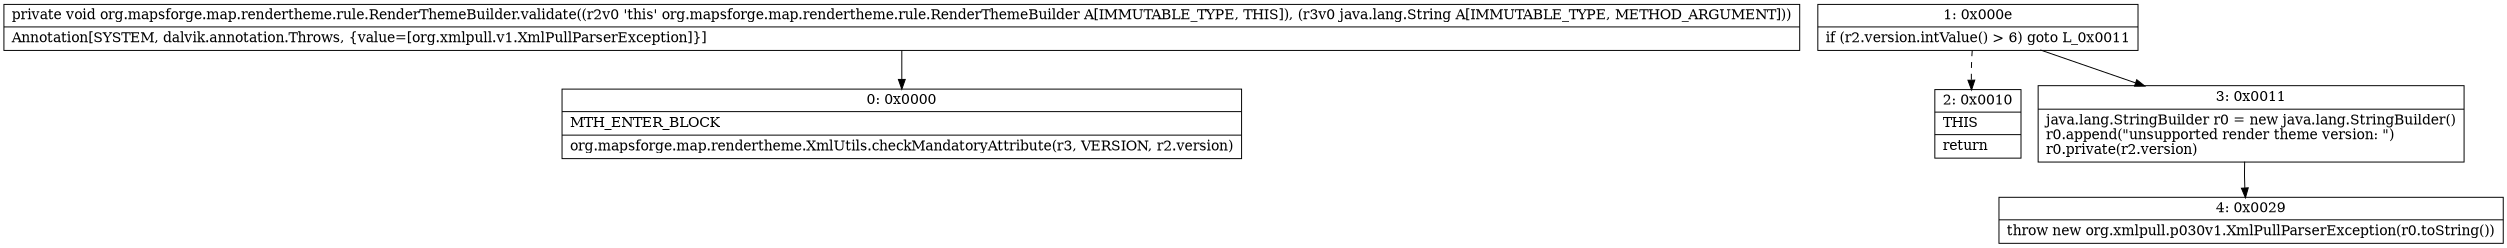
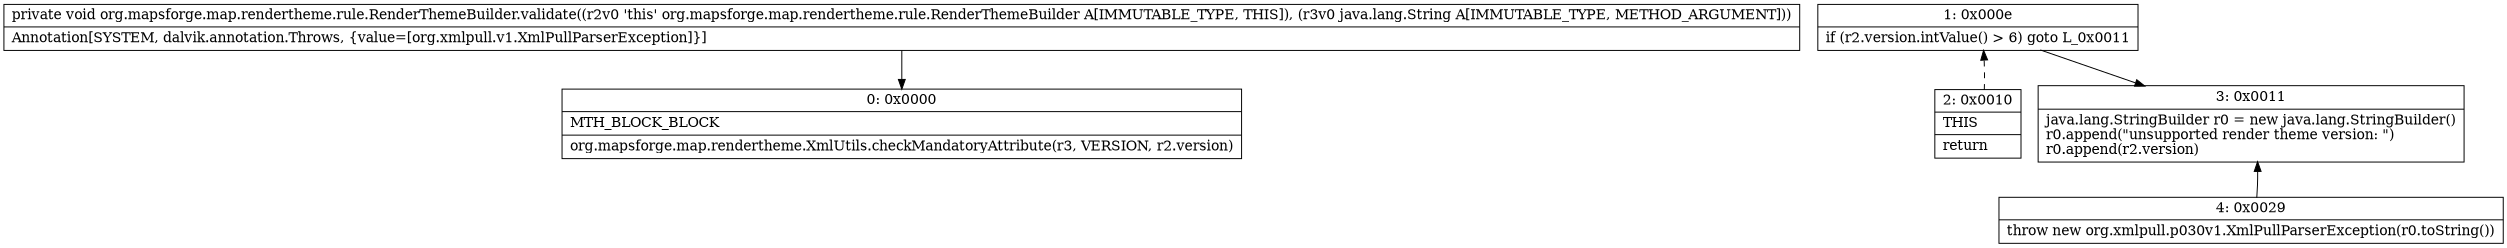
(1971, 65) -> (1985, 75)
(645, 123) -> (645, 123)
(2122, 150) -> (2123, 150)
(2244, 175) -> (2257, 185)
